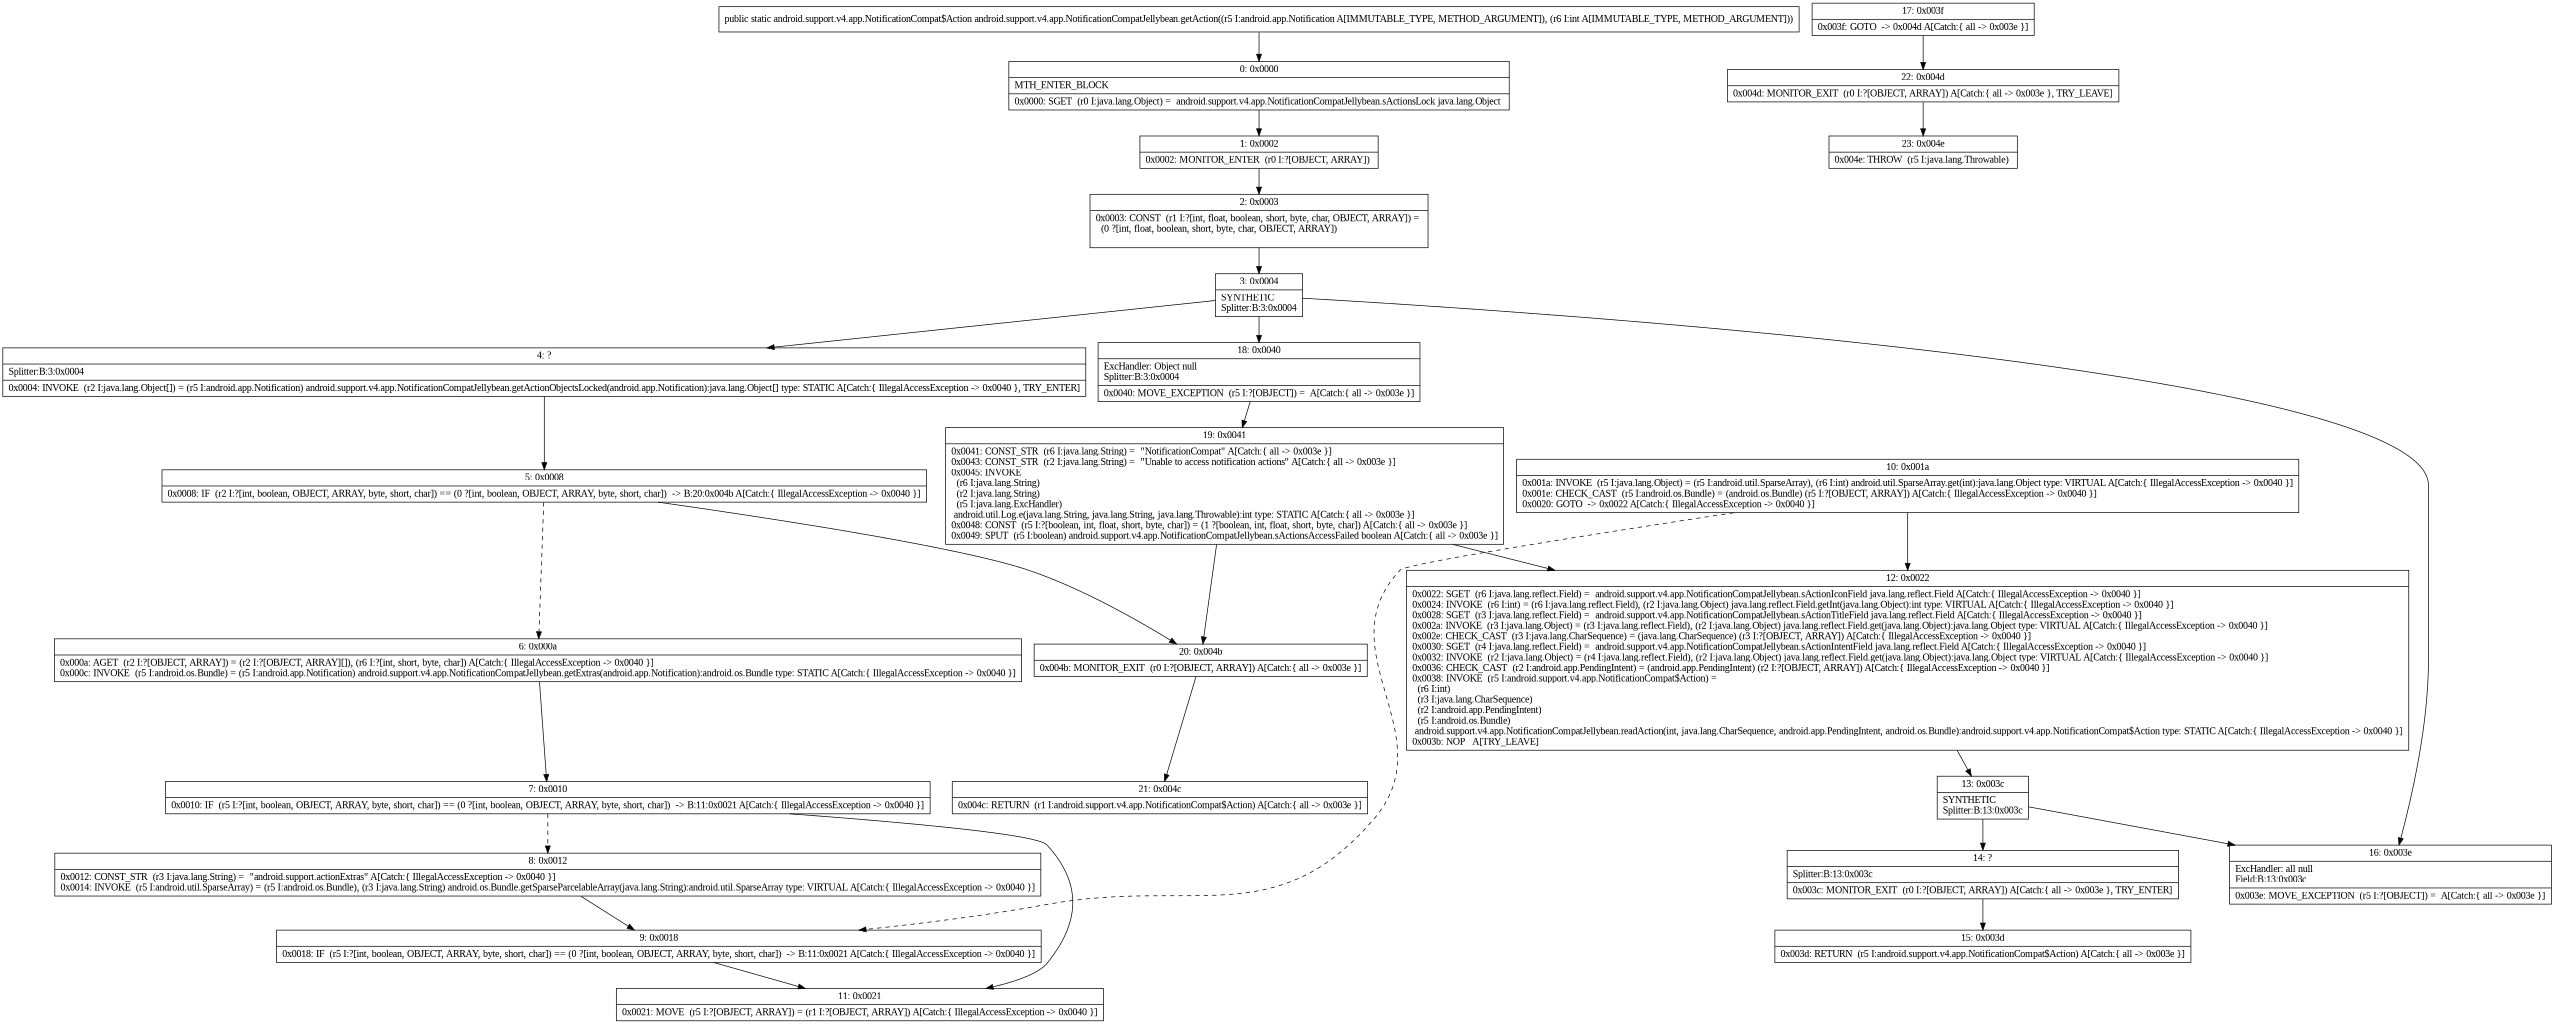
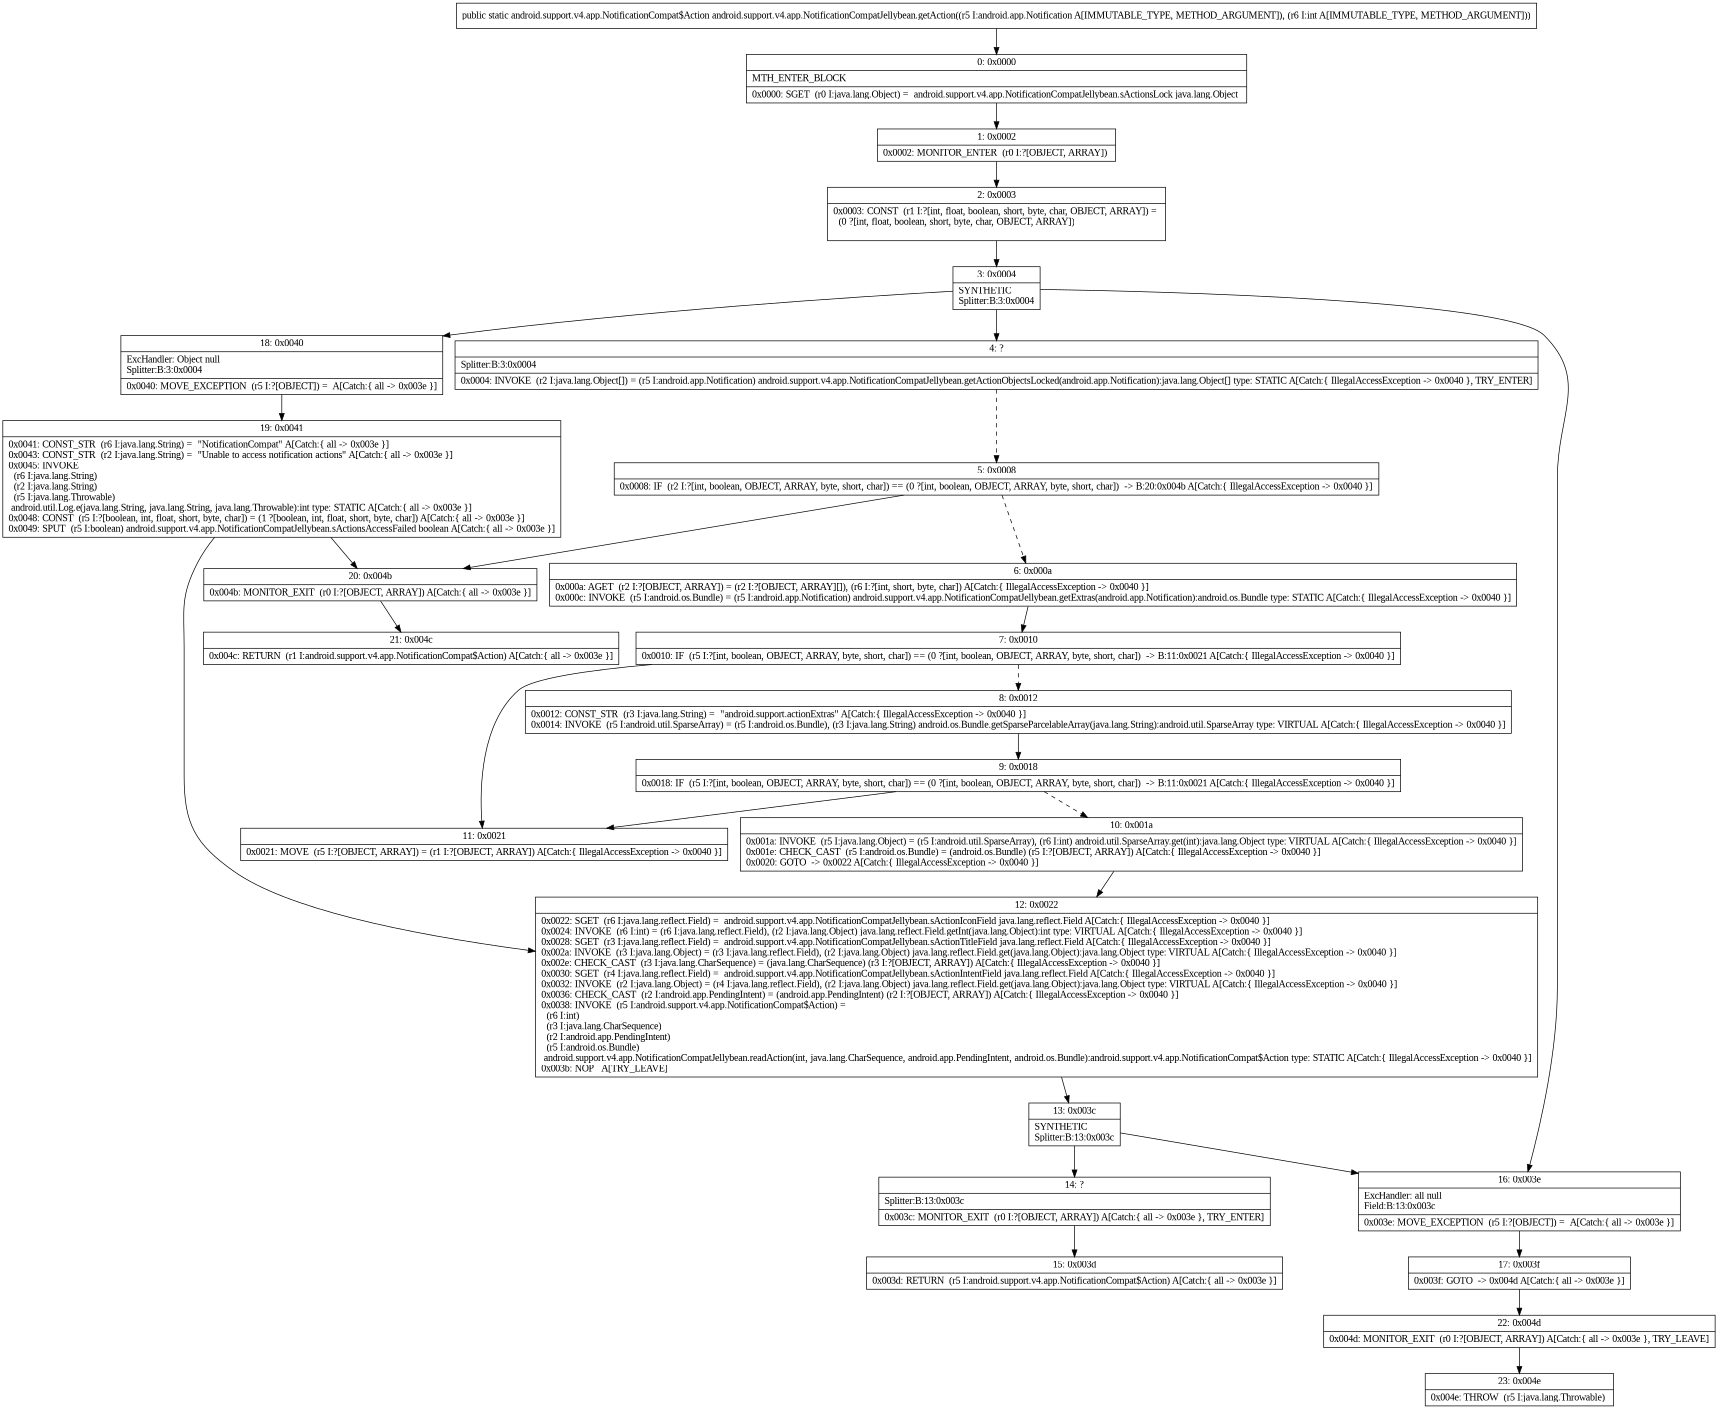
(544, 429) -> (997, 422)
(1007, 504) -> (62, 497)
(1392, 789) -> (1063, 803)
none -> (1519, 1240)
